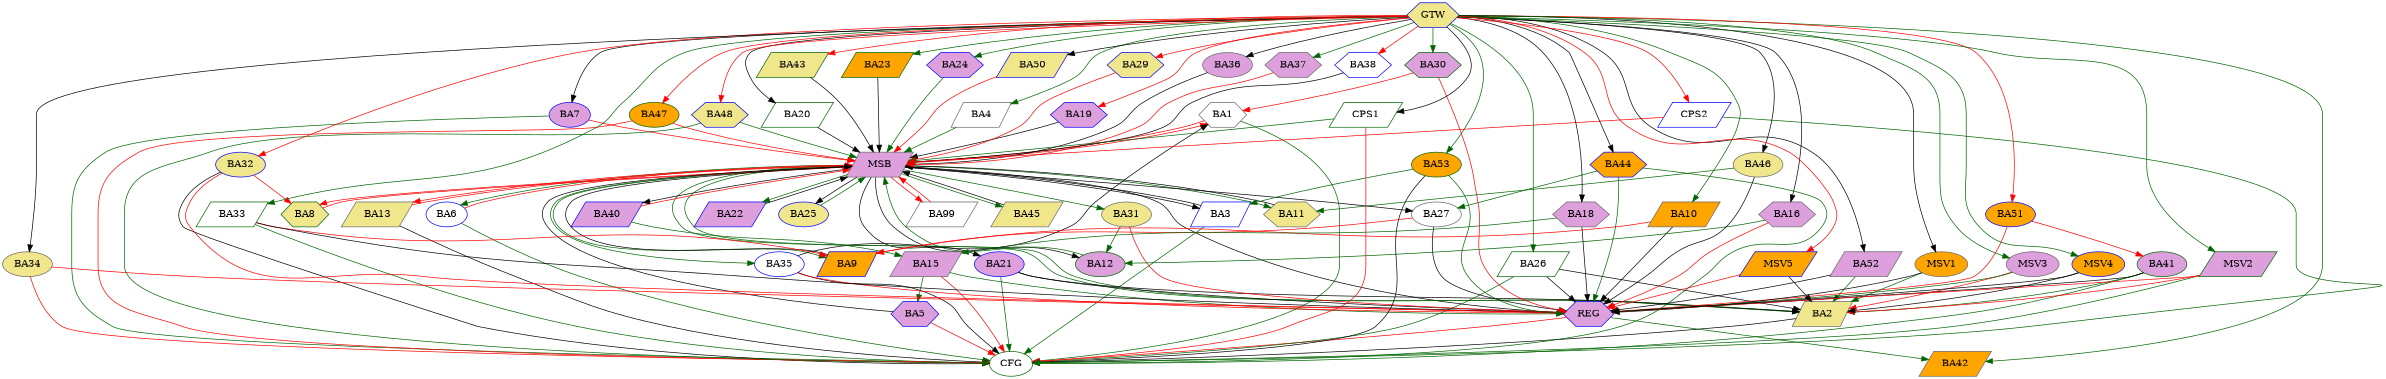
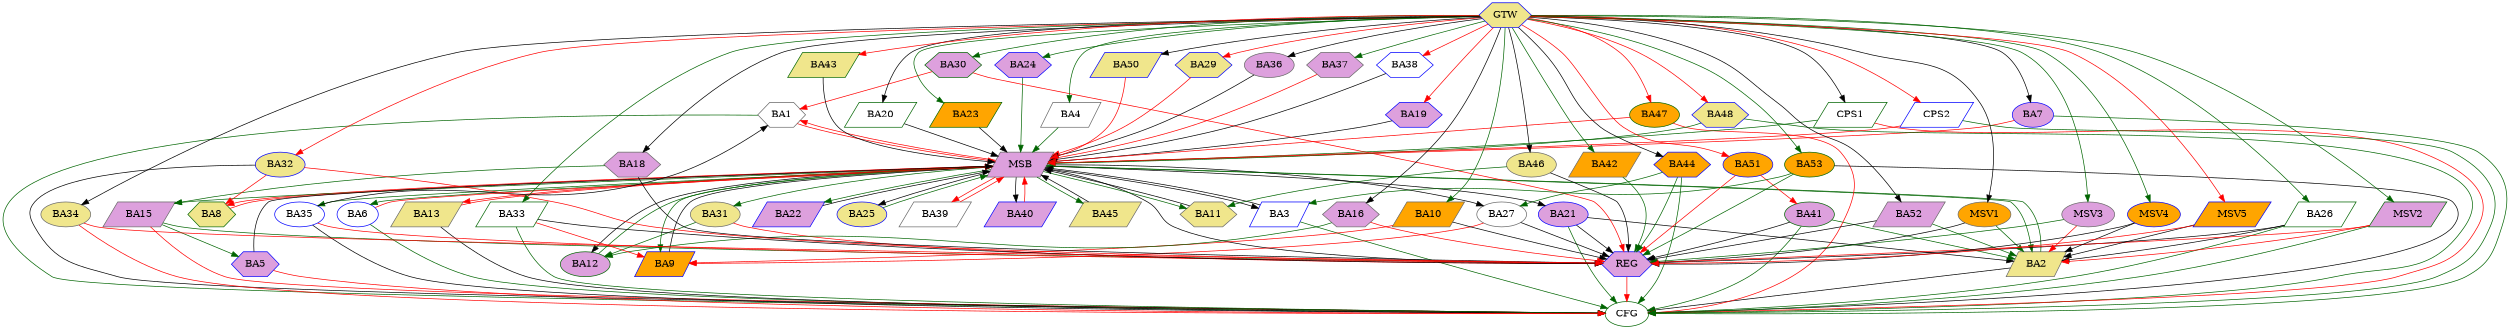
(942, 214) -> (935, 214)
(763, 239) -> (587, 182)
(1735, 334) -> (1645, 208)
